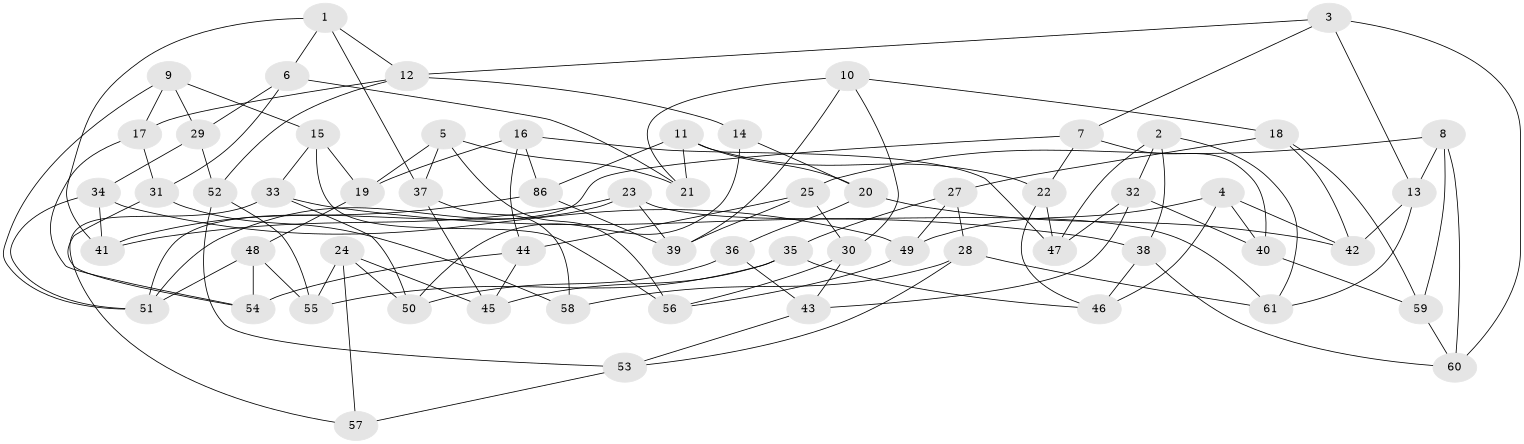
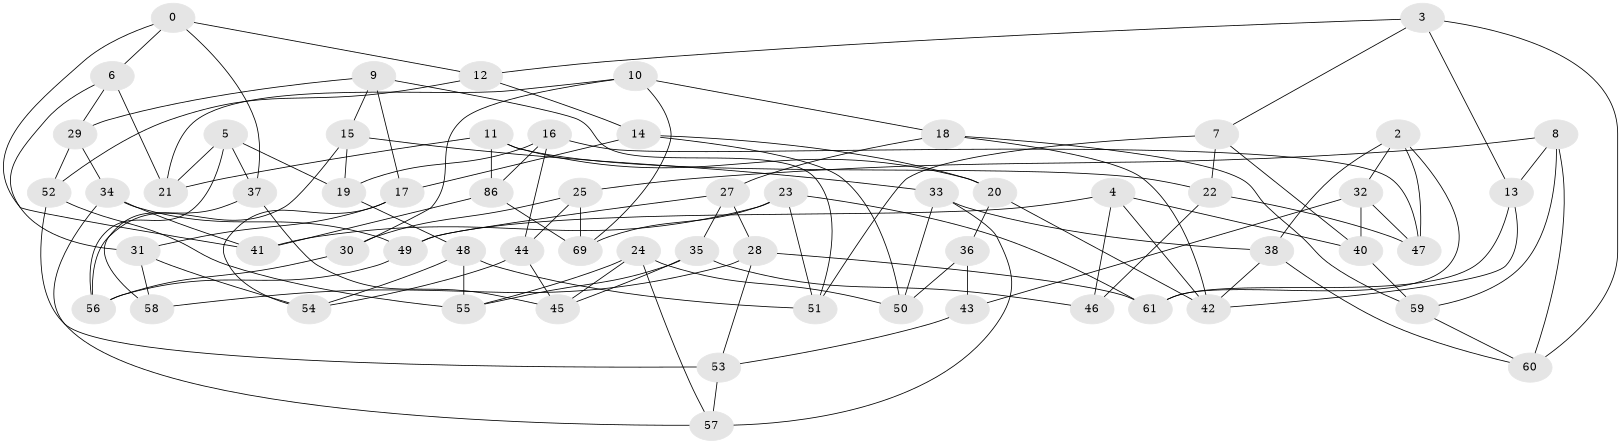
(325, 18) -> (173, 18)
(265, 99) -> (530, 161)
(674, 251) -> (580, 251)
(21, 271) -> (303, 403)
(1123, 279) -> (1240, 280)
(829, 280) -> none
